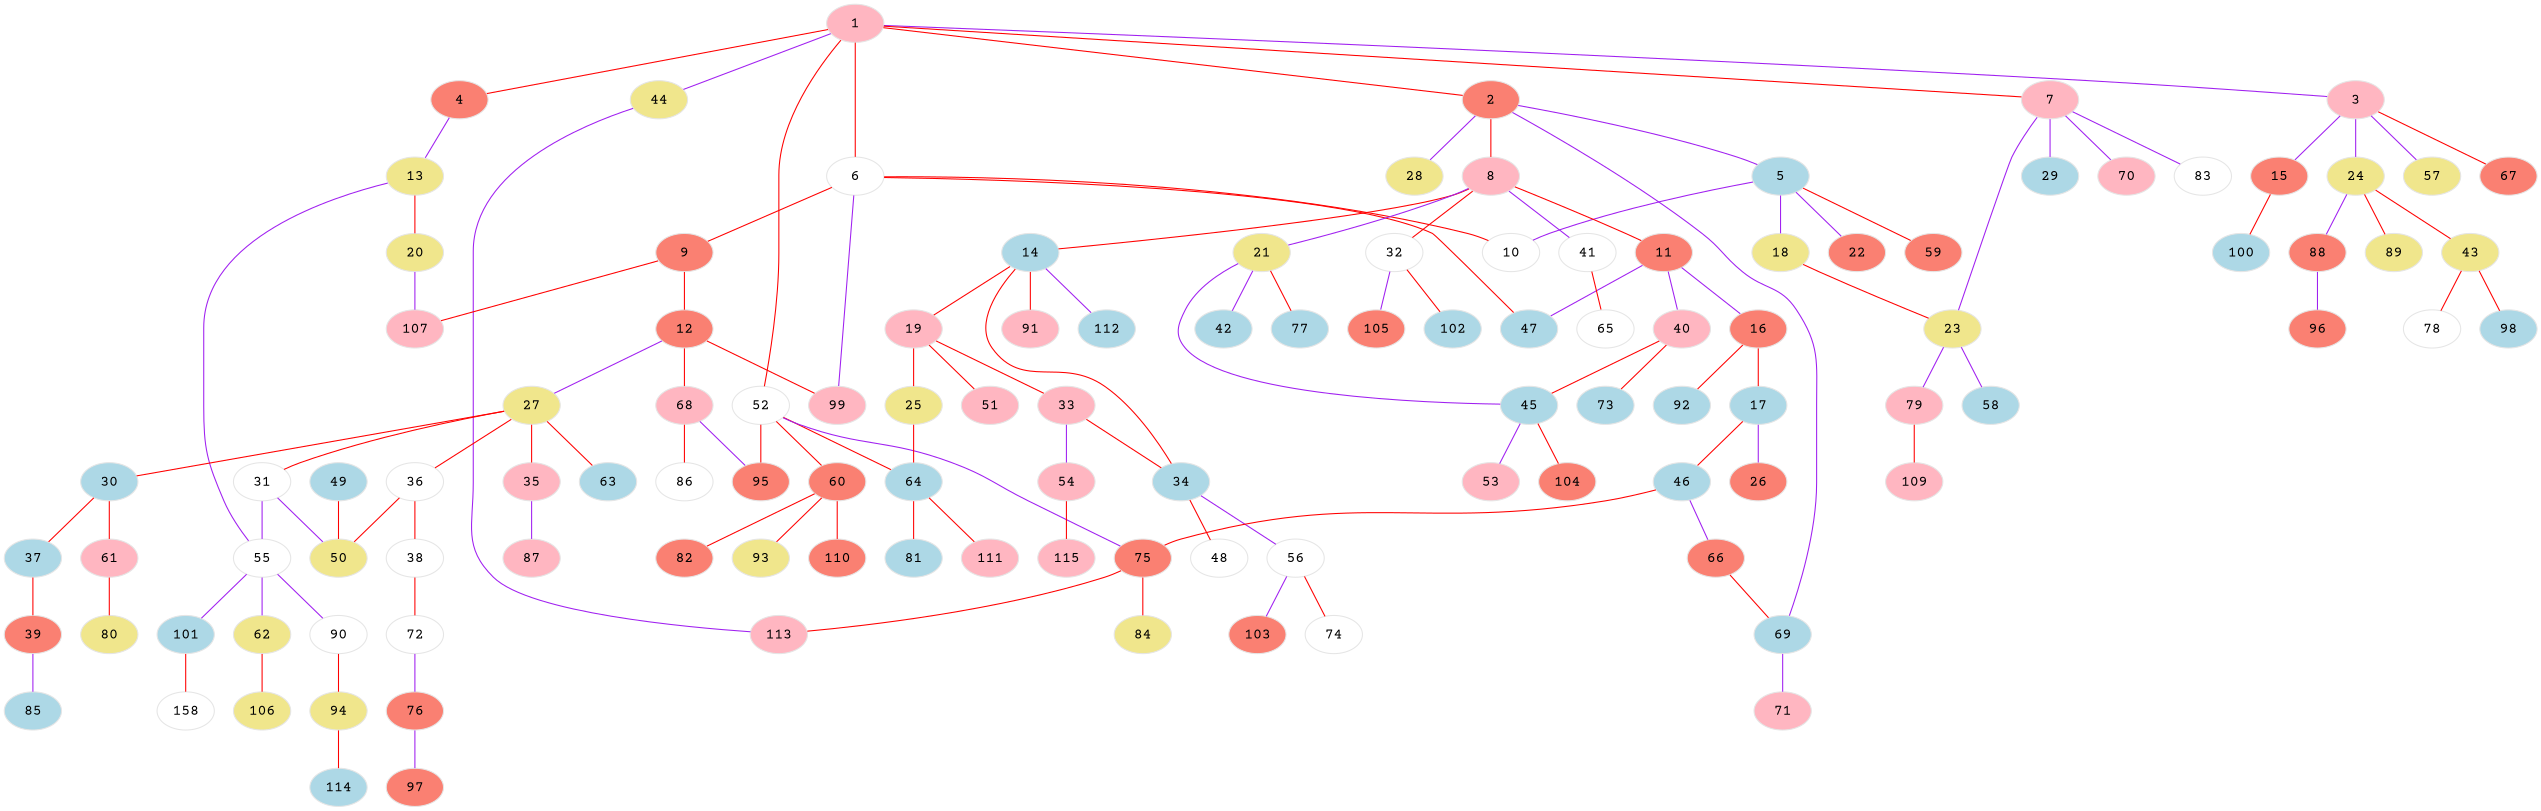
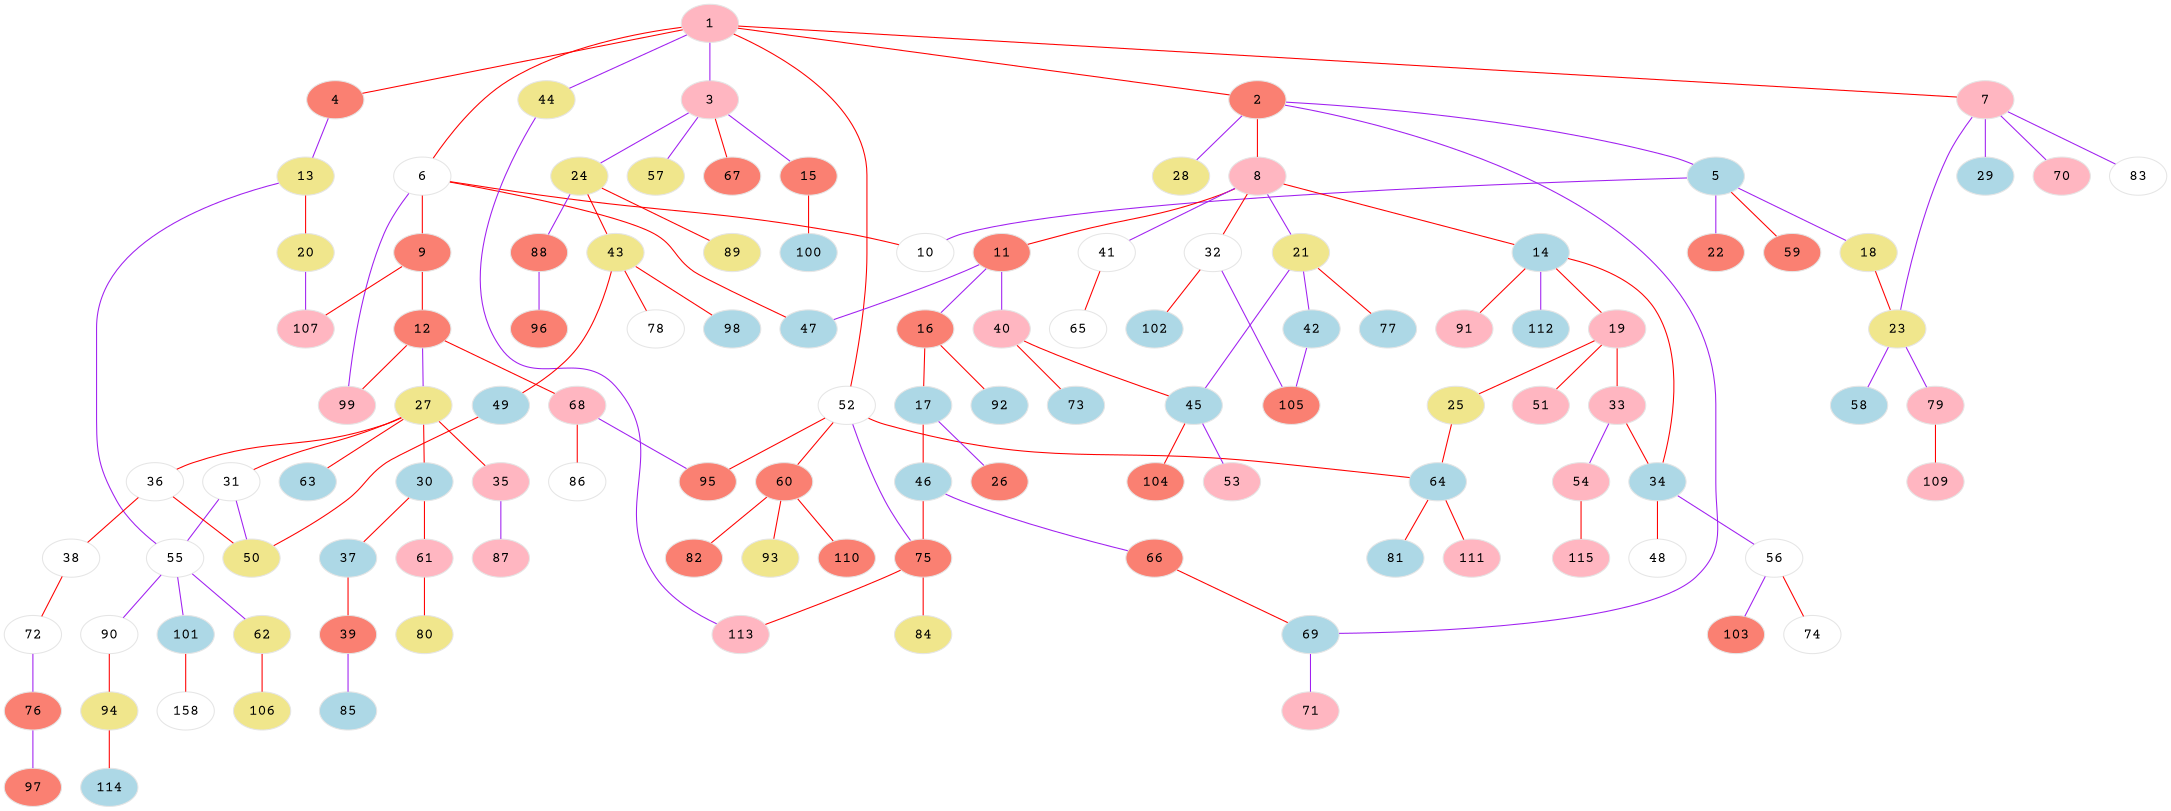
none -> (581, 343)
none -> (1301, 367)
